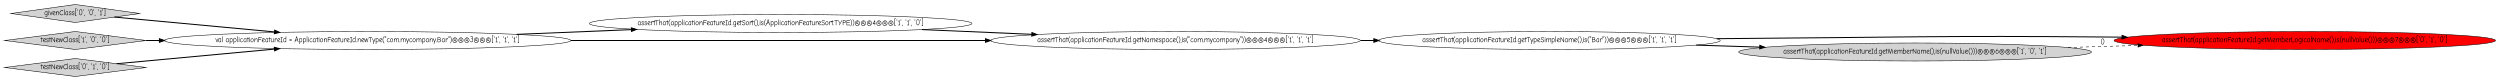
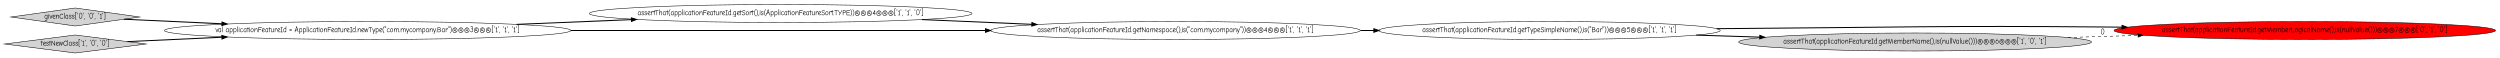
(75, 68) -> none
